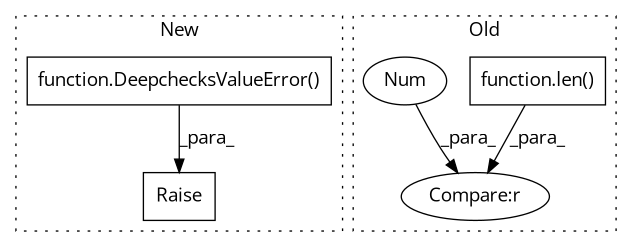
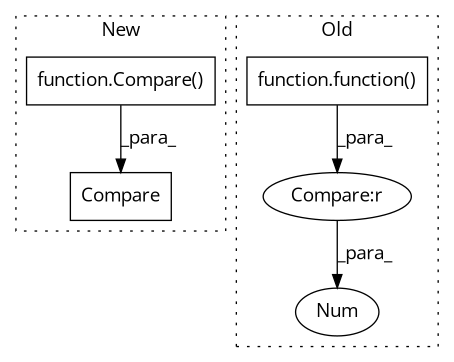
(179, 81) -> (121, 81)
(538, 81) -> (337, 81)
(432, 134) -> (337, 248)
(179, 197) -> (121, 197)
